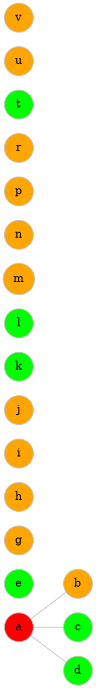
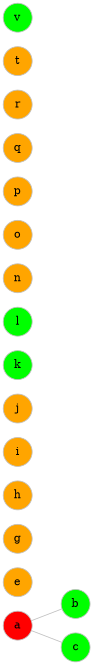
(19, 18) -> (18, 18)
(19, 61) -> none
(19, 105) -> (18, 61)
none -> (18, 148)
none -> (18, 235)
(19, 279) -> none
(19, 584) -> (18, 582)
(78, 584) -> (76, 604)
(78, 671) -> none
